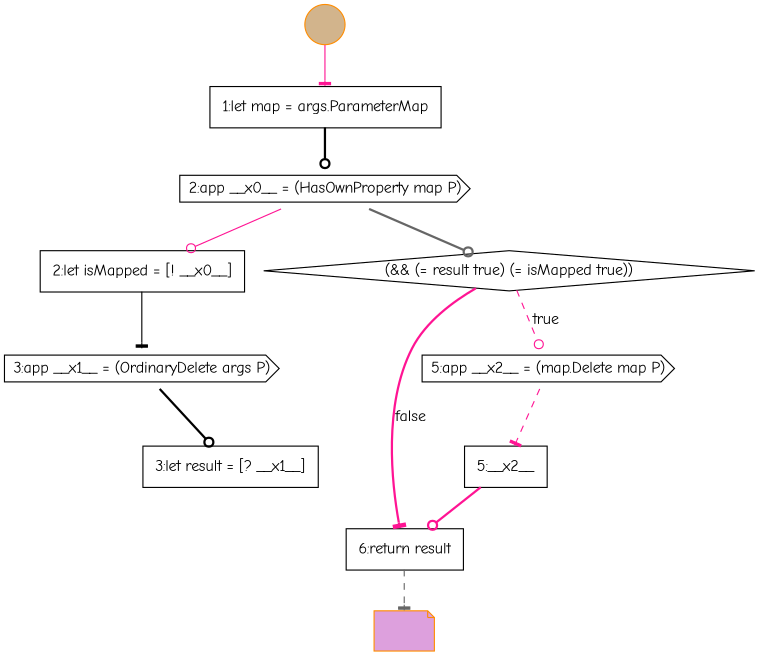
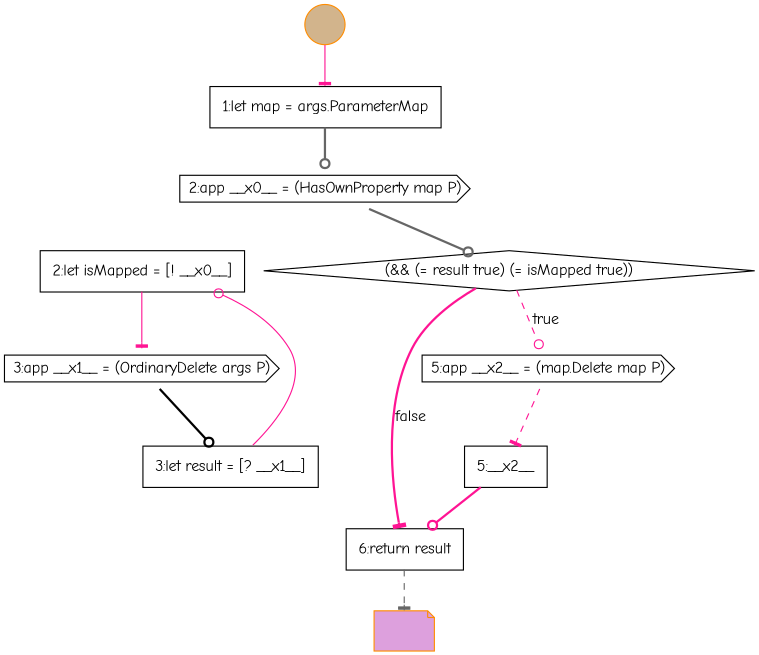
(325, 143) -> (325, 143)
(238, 228) -> (294, 360)
(142, 317) -> (142, 317)
